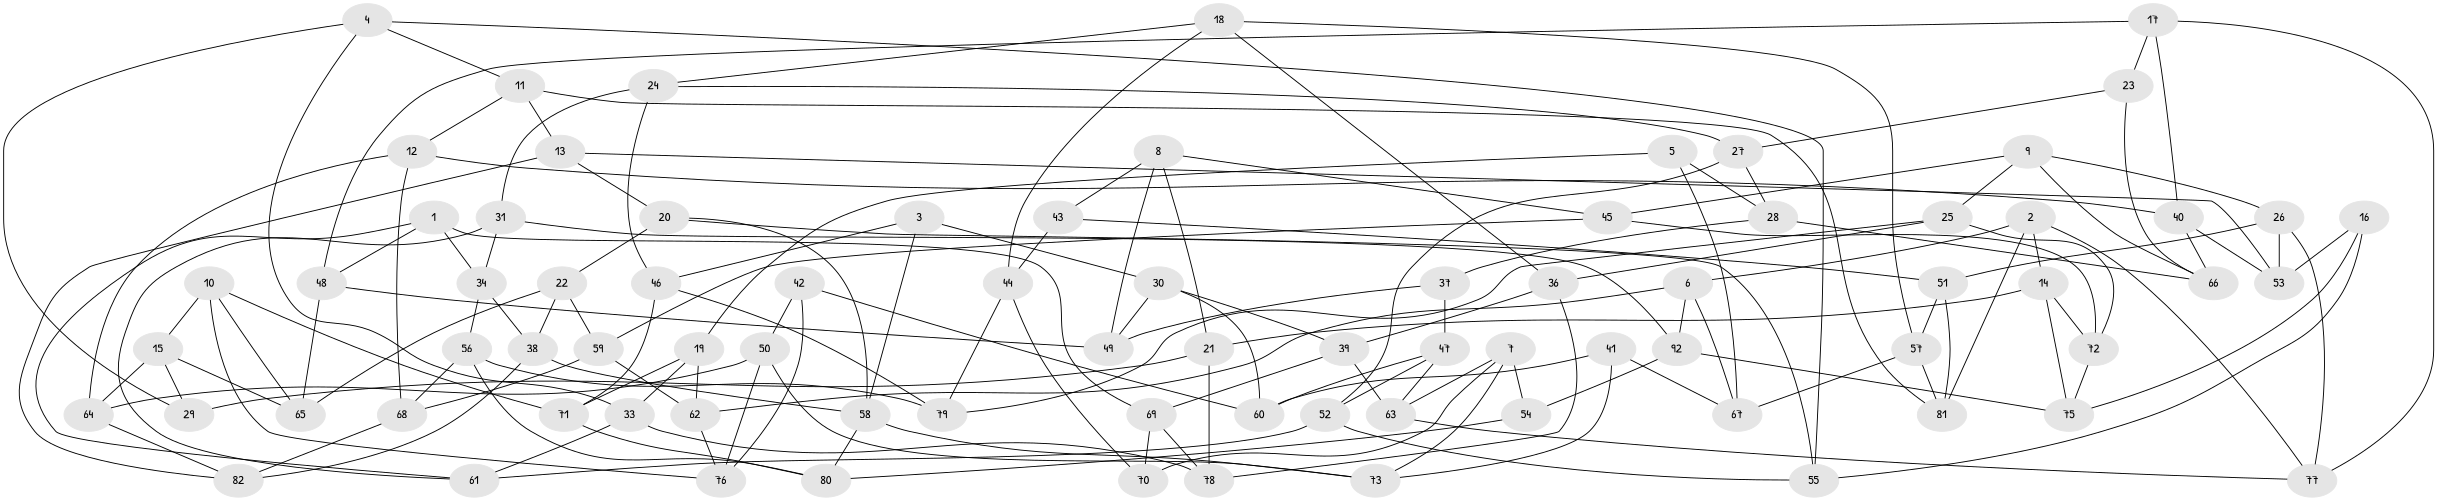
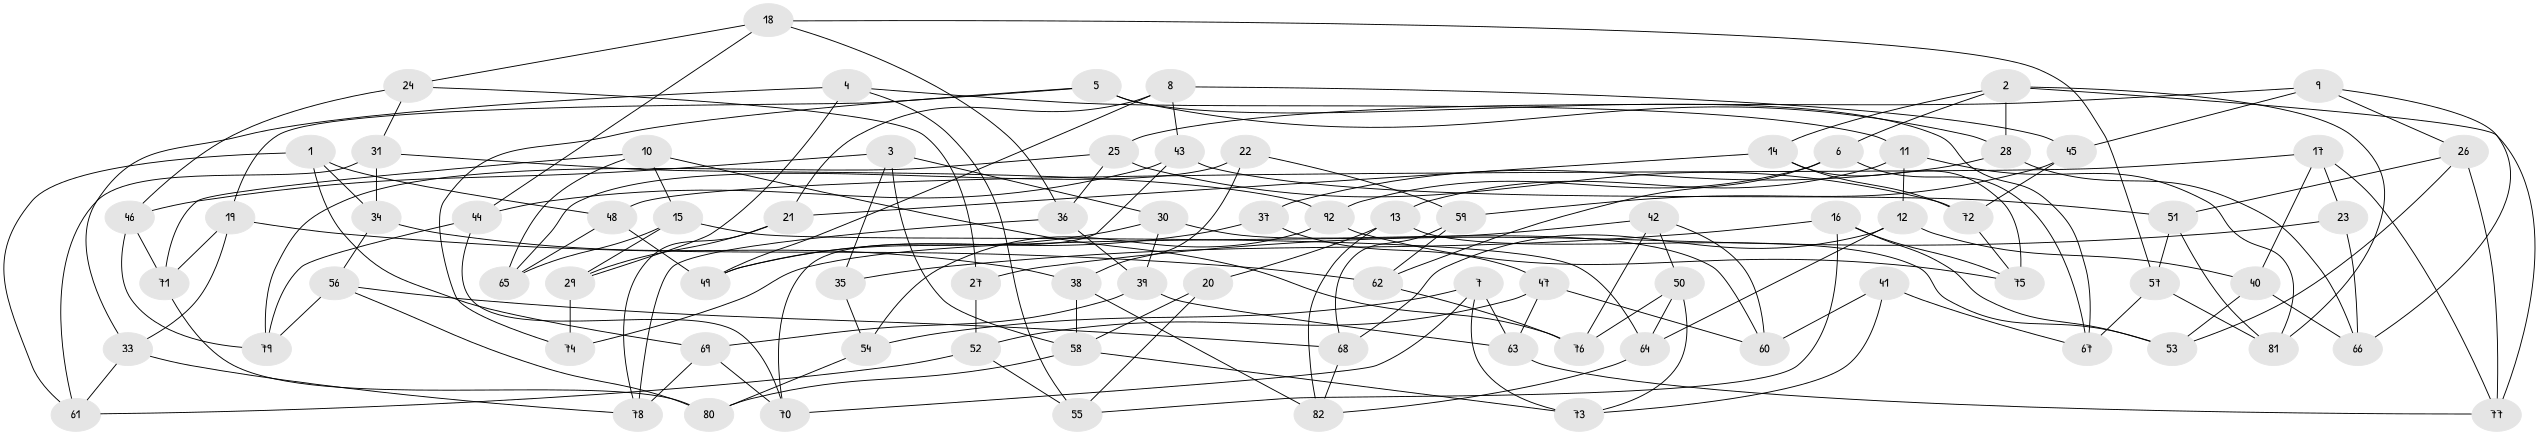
(1752, 179) -> (2006, 119)
none -> (930, 244)
(613, 250) -> none
none -> (841, 283)
none -> (570, 349)
